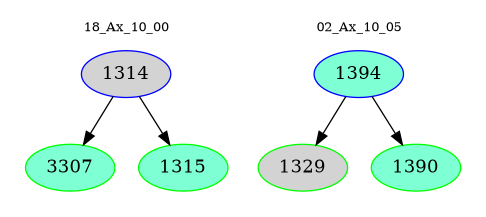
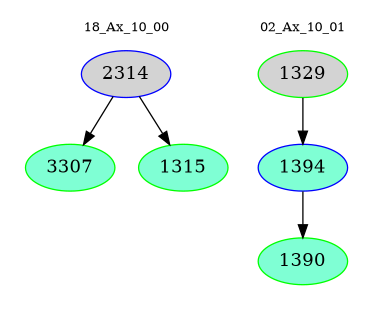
(359, 28) -> (303, 28)
(126, 74) -> (126, 74)
(334, 115) -> (303, 115)
